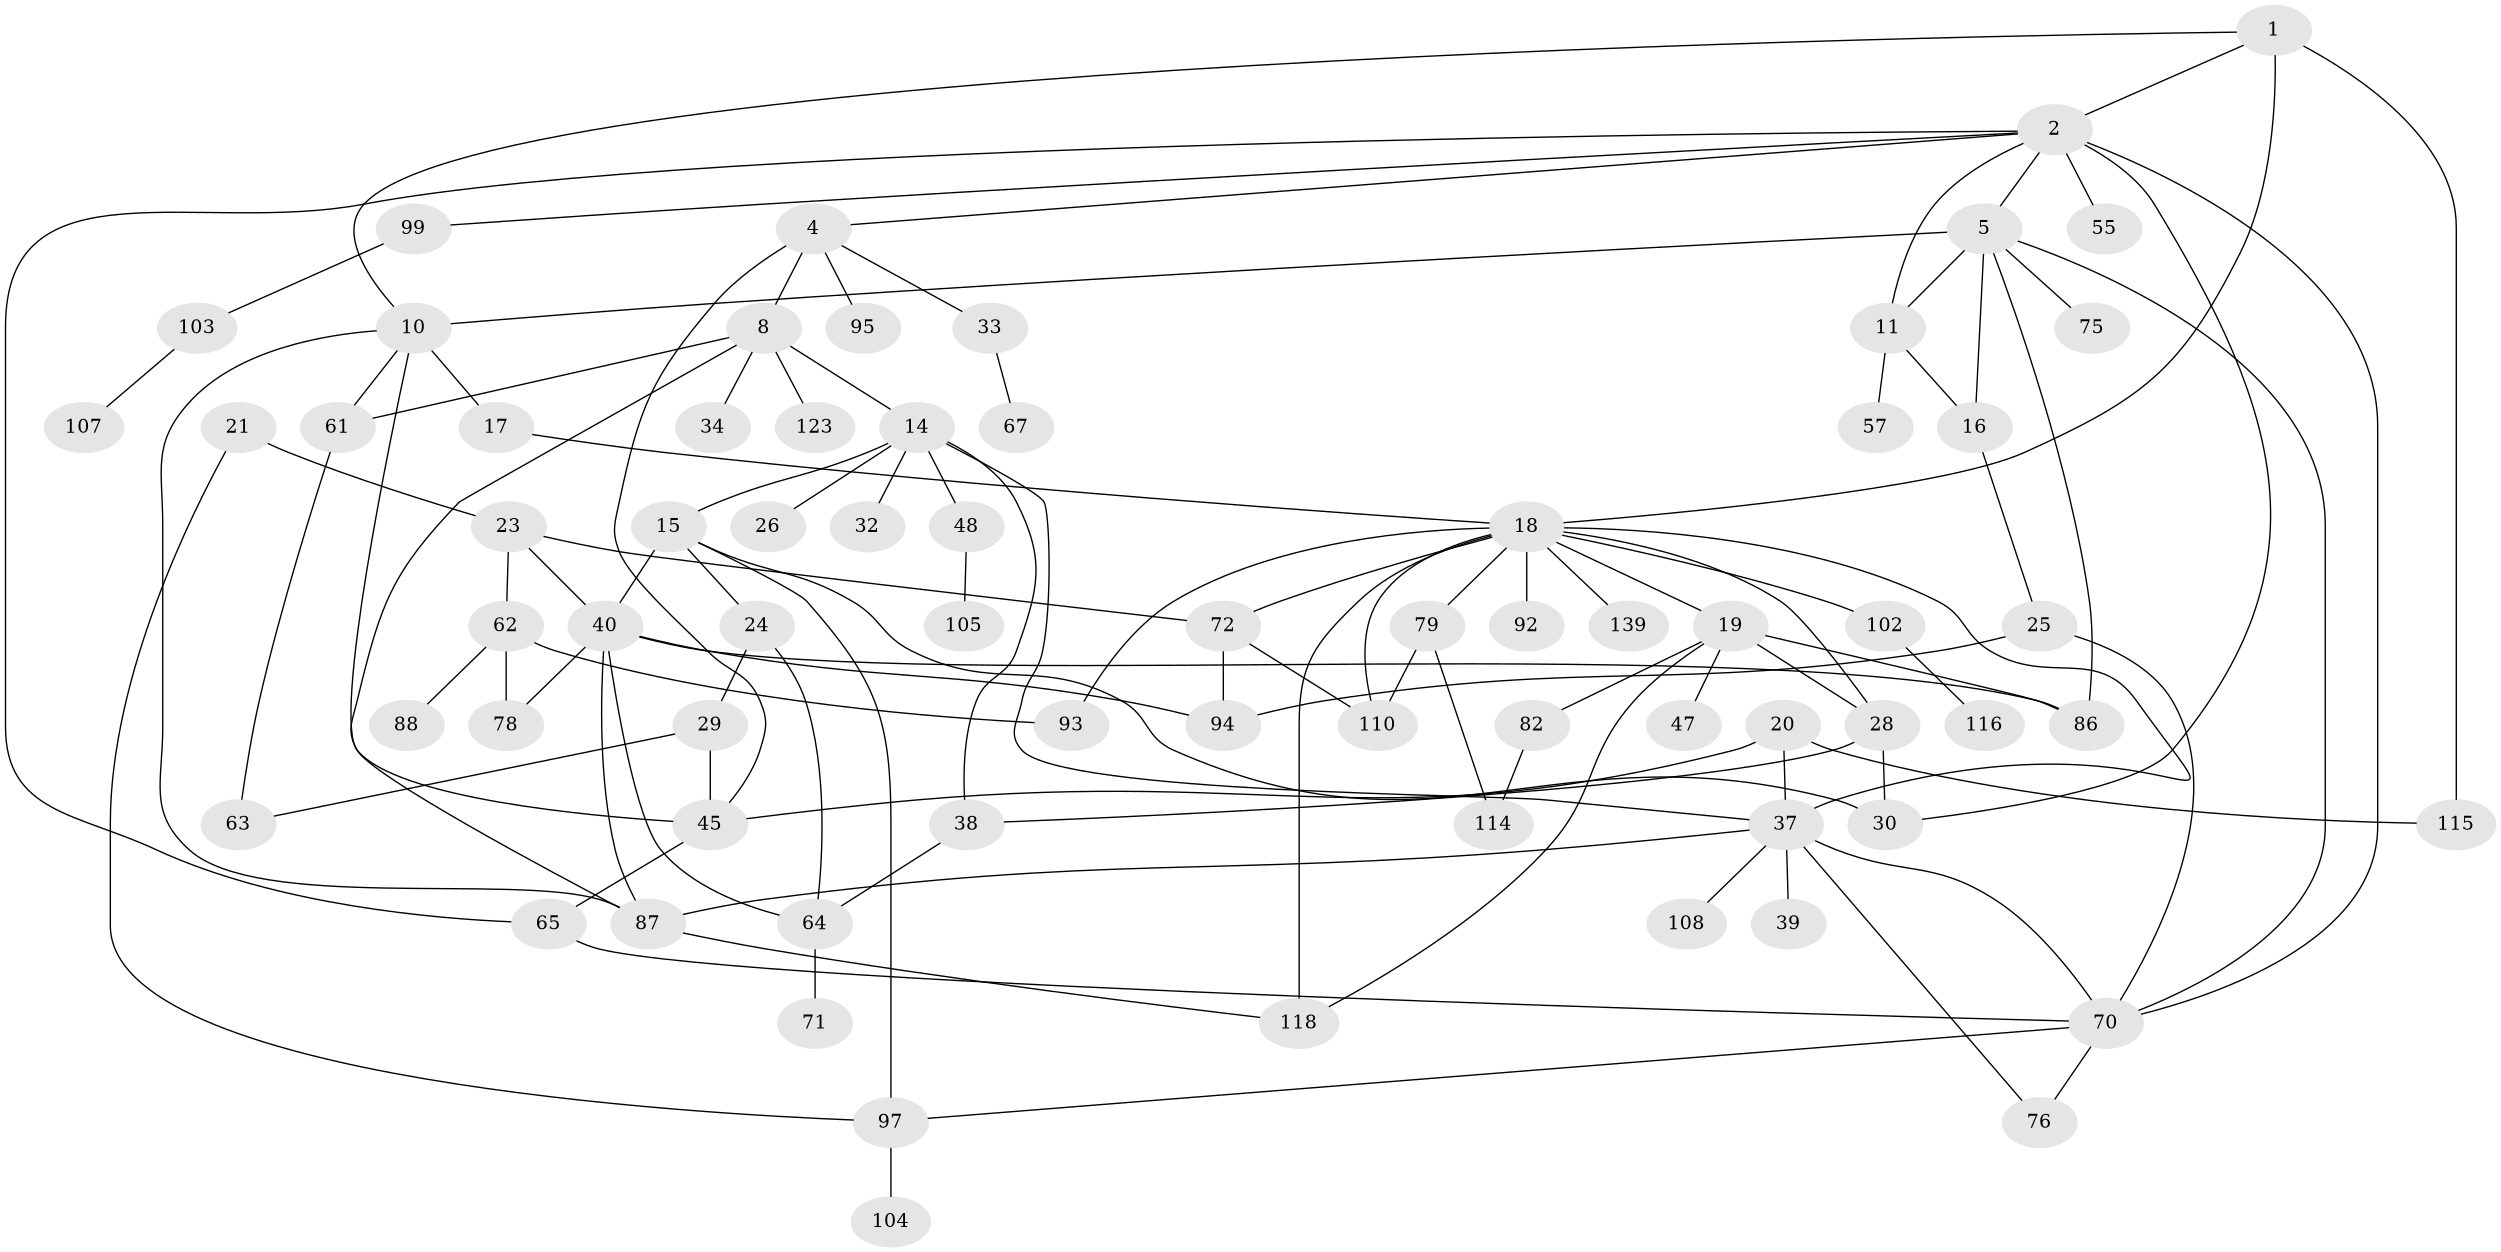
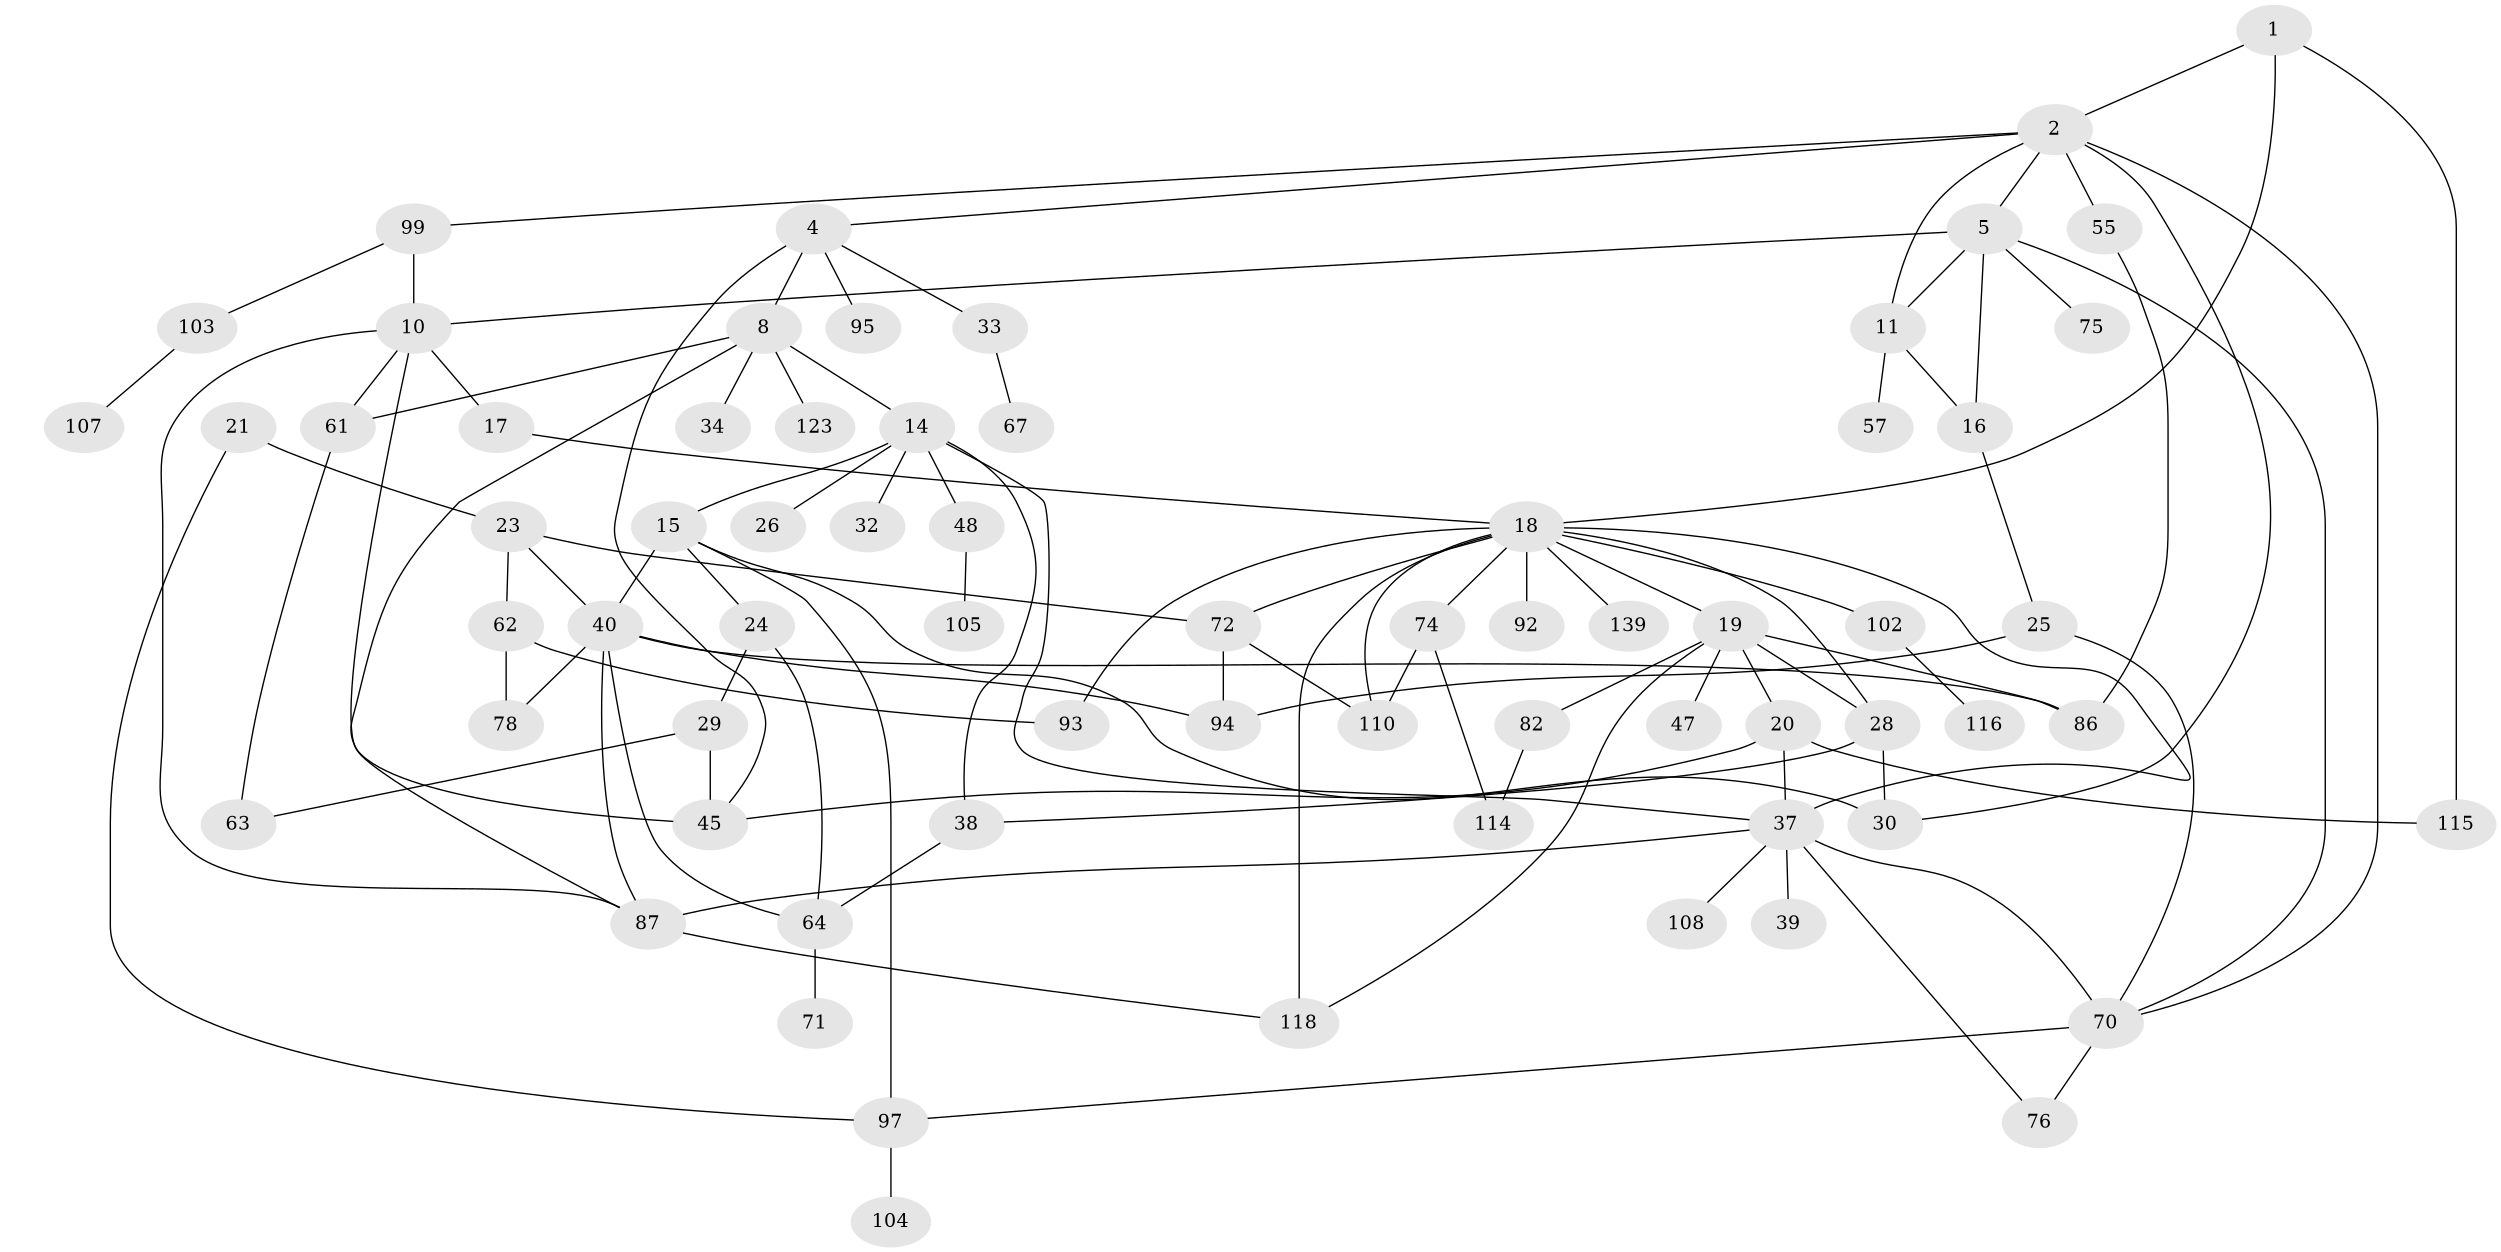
(1234, 67) -> (414, 279)
(2063, 473) -> (2168, 481)
(1427, 626) -> (1427, 626)
none -> (1759, 680)
(407, 725) -> none
(549, 924) -> none
